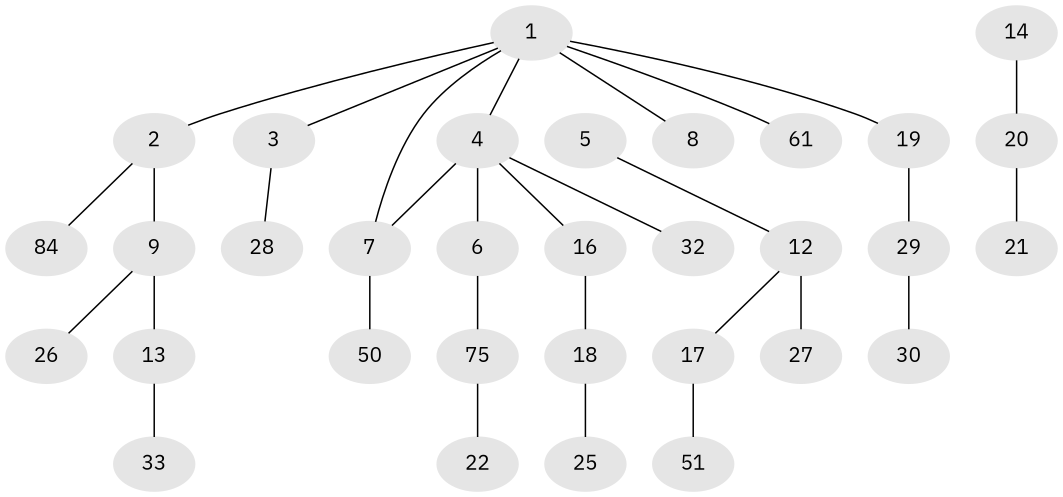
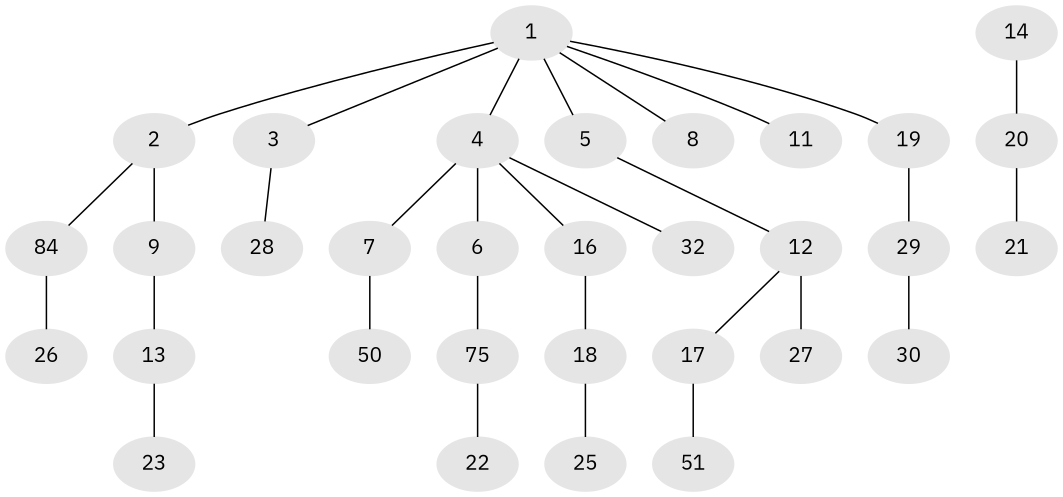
(418, 121) -> (559, 87)
(801, 141) -> (801, 141)
(100, 302) -> (46, 303)
(154, 464) -> (154, 464)
